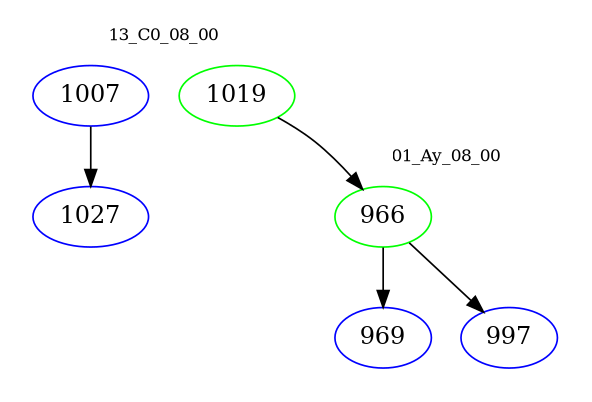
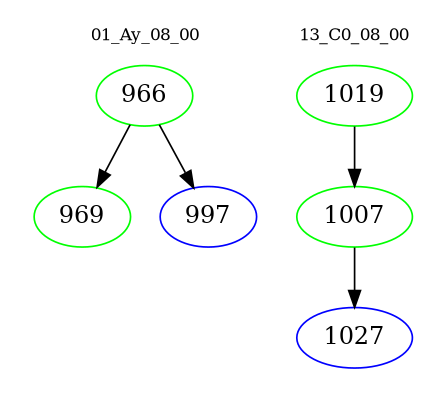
(91, 96) -> (355, 217)
(332, 156) -> (355, 148)
(383, 338) -> (82, 217)
